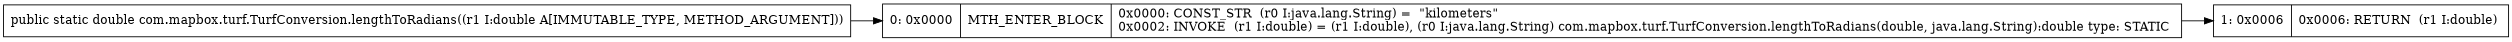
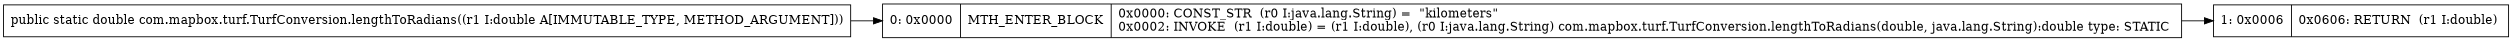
(2400, 20) -> (2400, 20)
